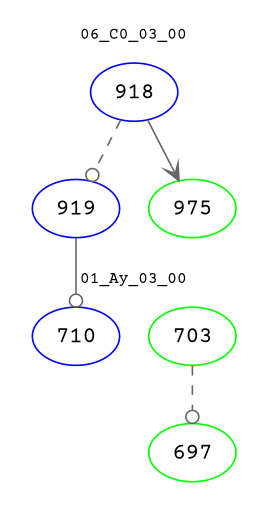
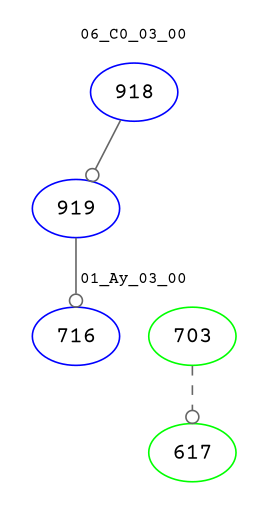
(108, 145) -> (108, 145)
(192, 209) -> none
(76, 336) -> (76, 336)
(192, 453) -> (192, 453)
